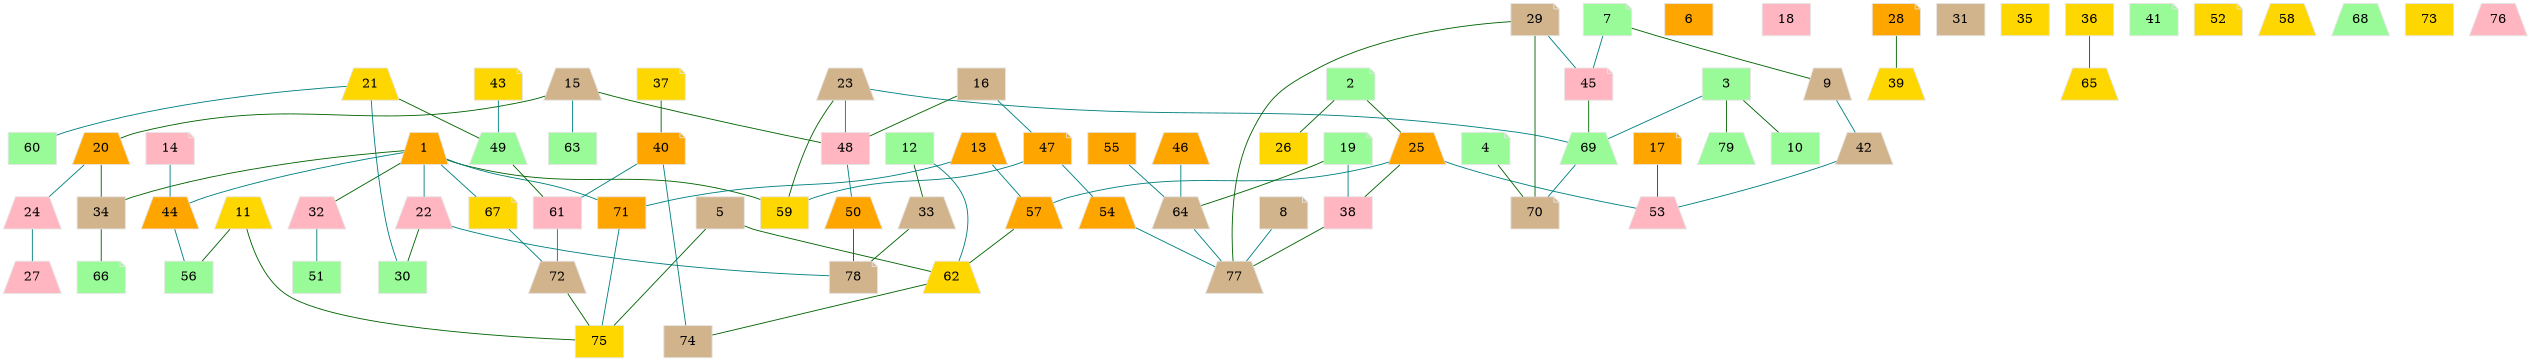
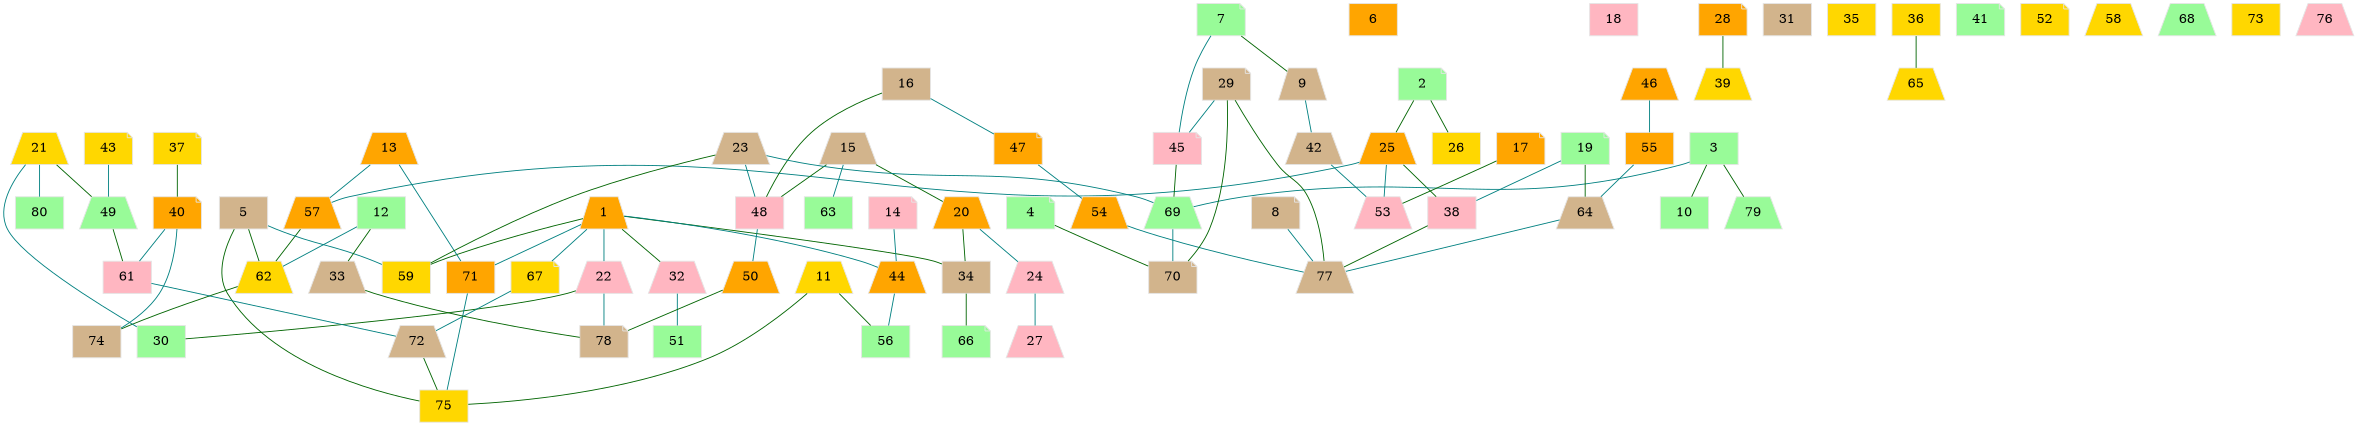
(32, 148) -> (40, 213)
(1181, 175) -> (1650, 116)
(911, 181) -> (334, 247)
